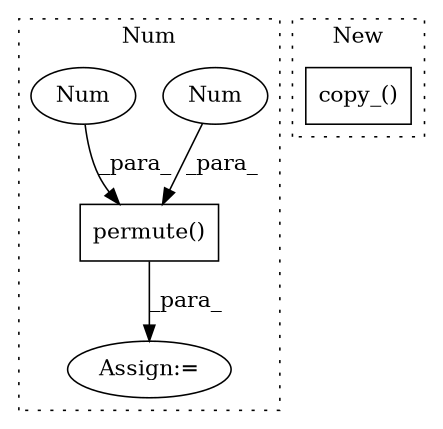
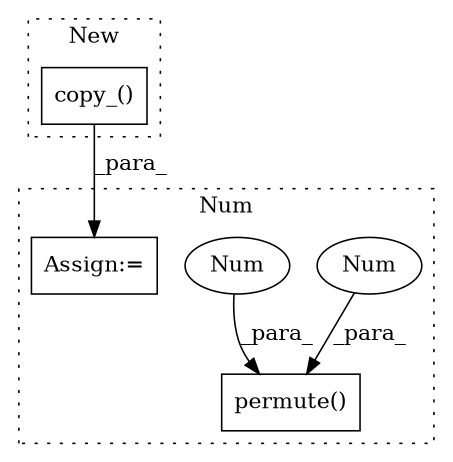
(149, 293) -> (94, 173)
(149, 369) -> (94, 266)
